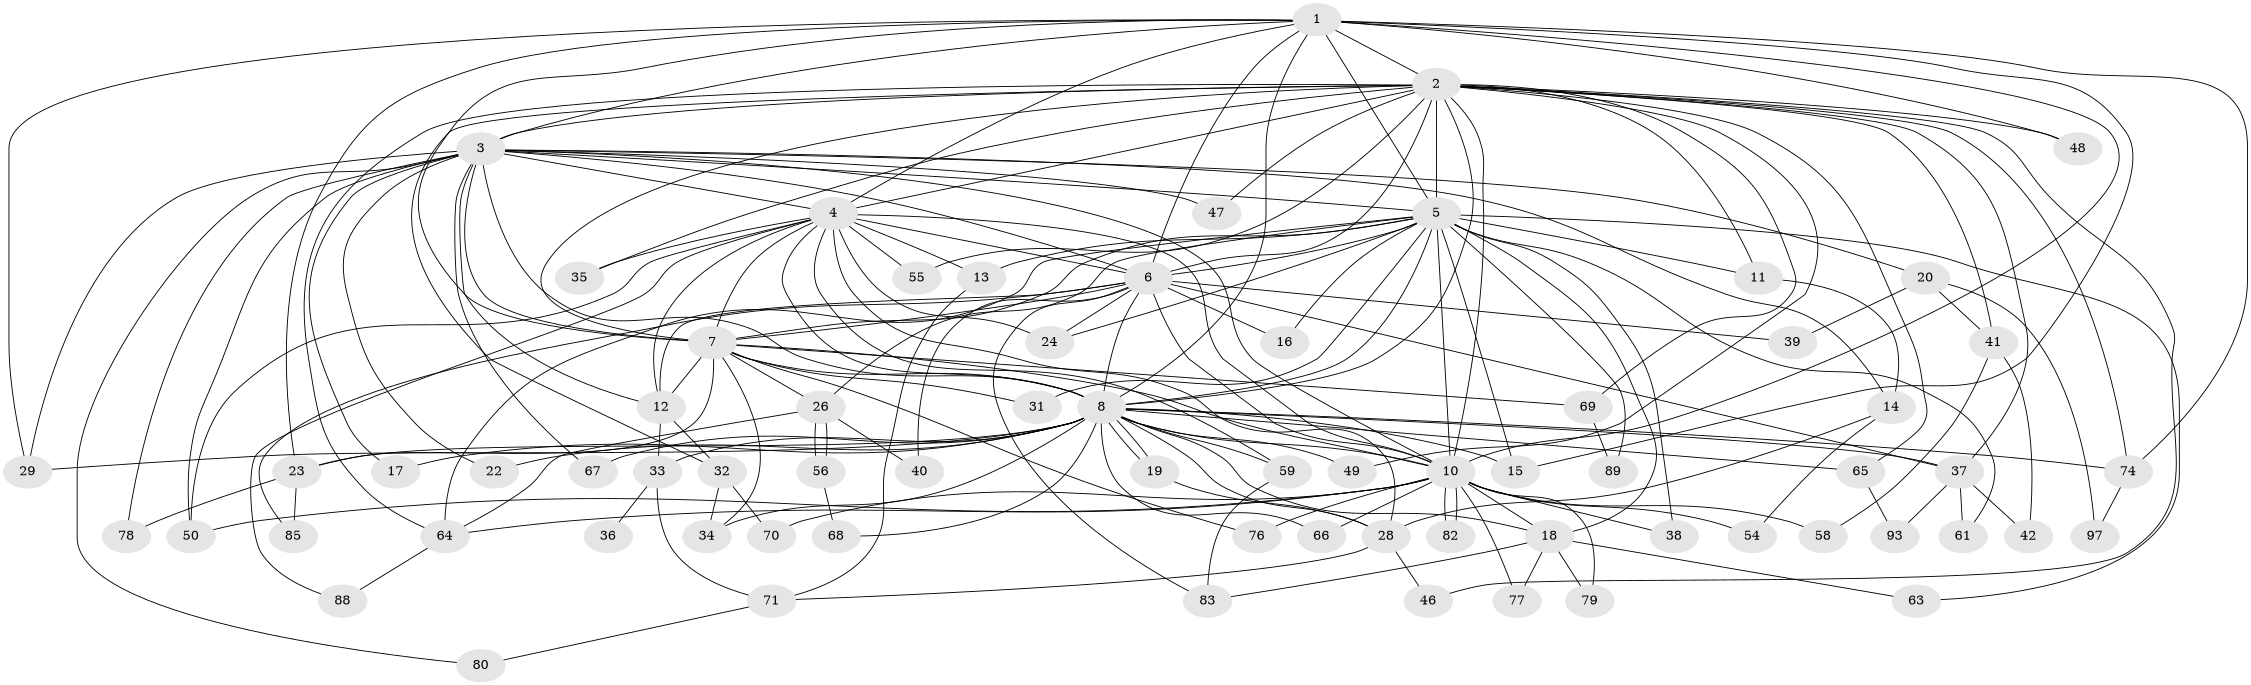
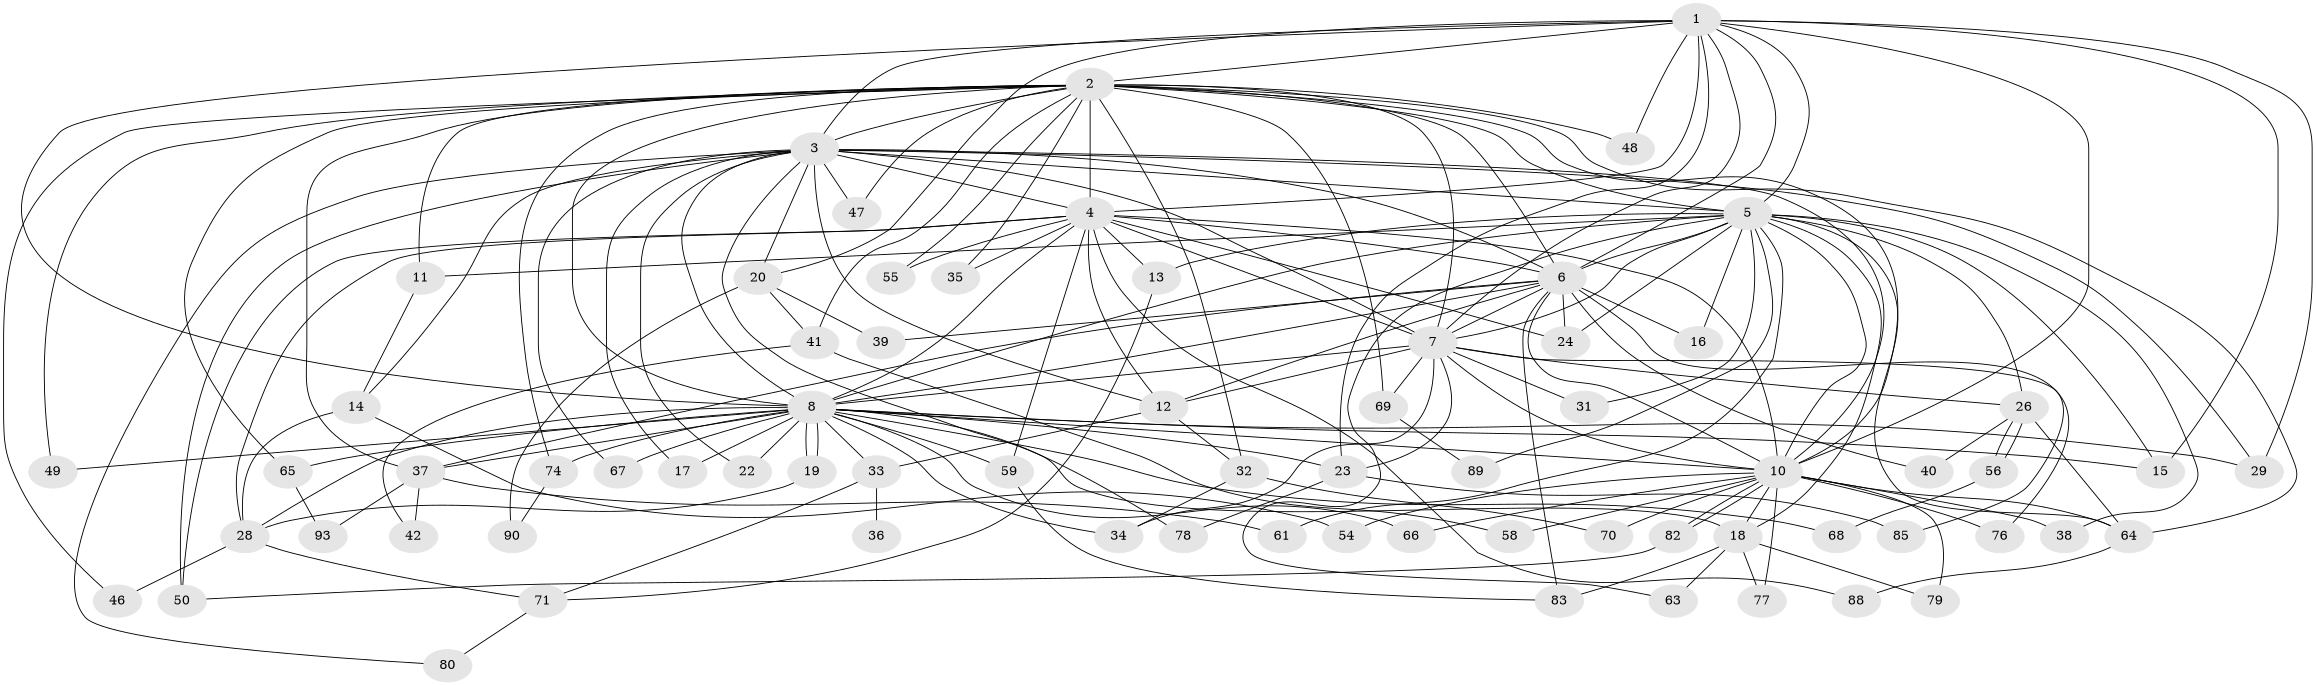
(1987, 60) -> (1164, 46)
(760, 503) -> (932, 580)
(2095, 537) -> (512, 537)
